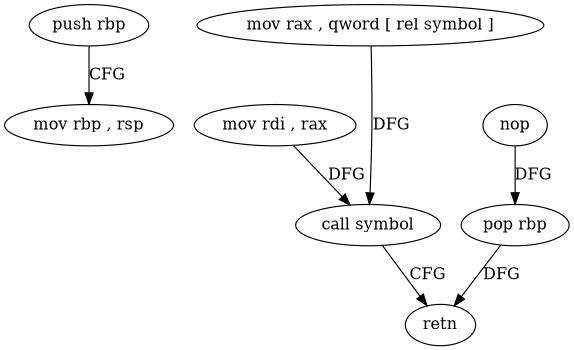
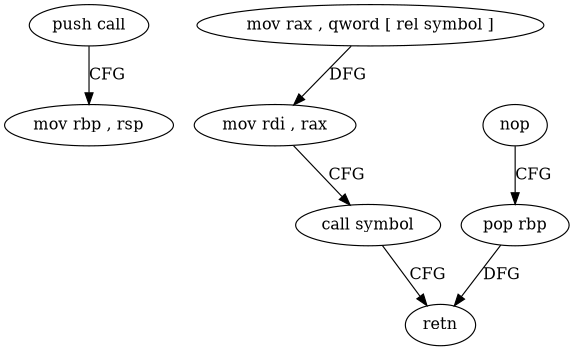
(89, 25) -> (89, 25)
(372, 119) -> (327, 71)
(347, 175) -> (347, 175)
(534, 175) -> (534, 175)
